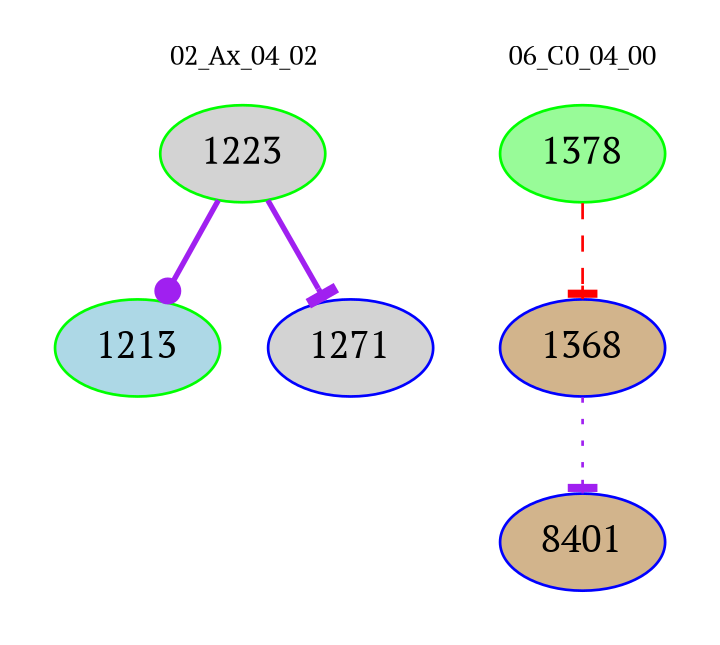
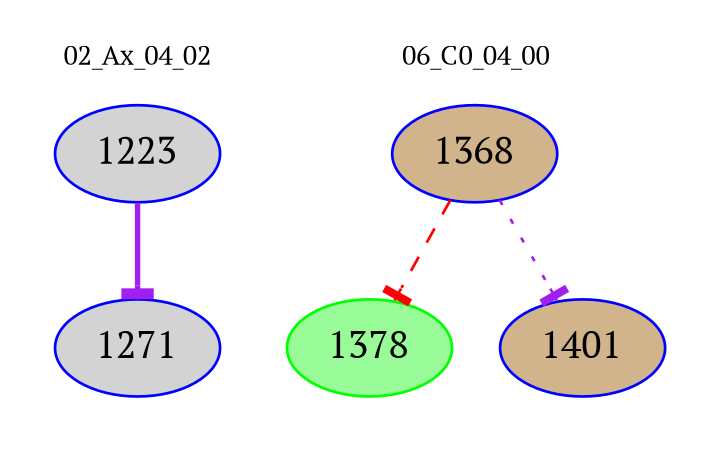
(243, 154) -> (138, 154)
(583, 244) -> (426, 244)
(138, 348) -> none
(583, 542) -> (583, 348)
